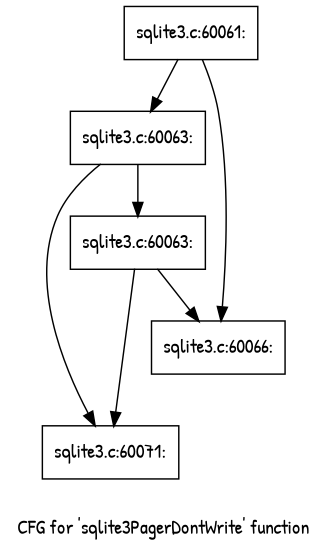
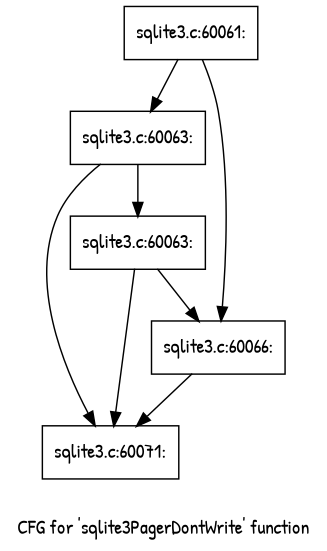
none -> (170, 395)
